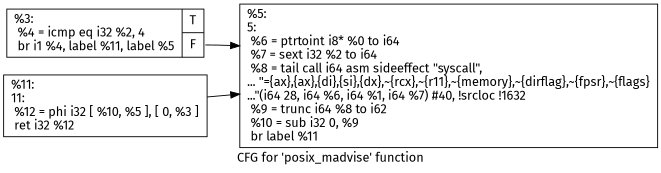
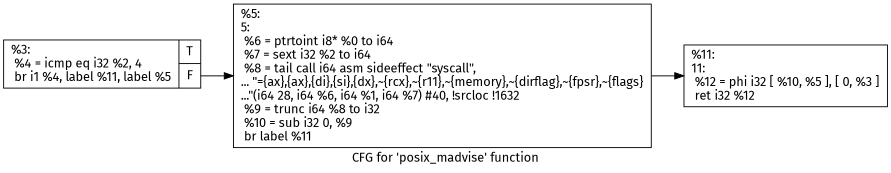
(219, 96) -> (663, 76)
(317, 109) -> (311, 109)
